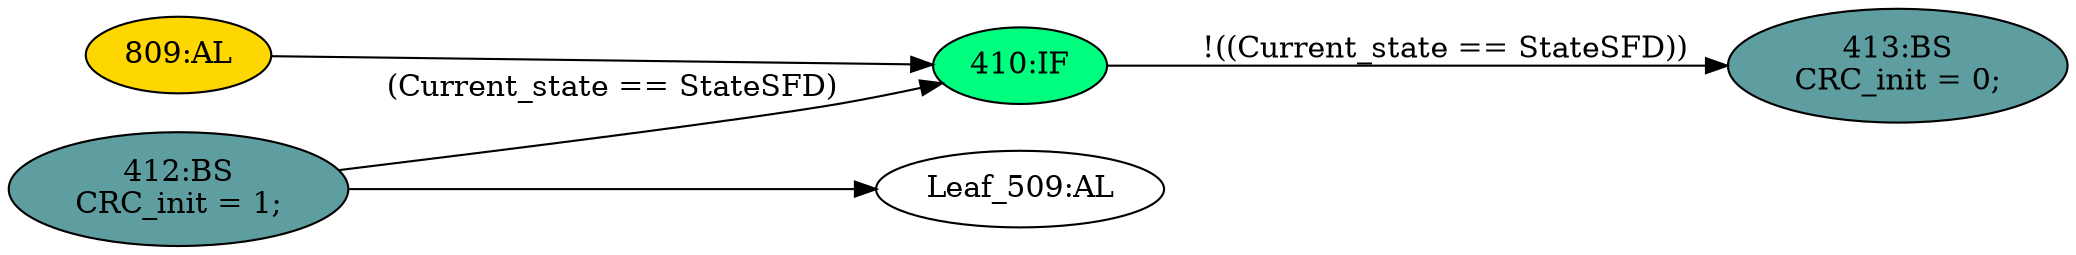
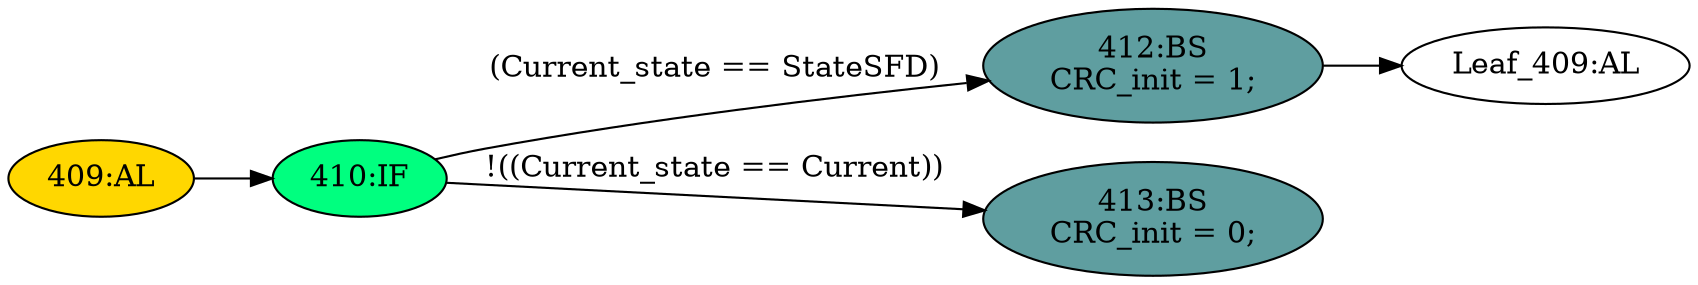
(1446, 50) -> (715, 169)
(179, 55) -> (101, 178)
(631, 133) -> (700, 115)
(1020, 189) -> (1546, 66)
